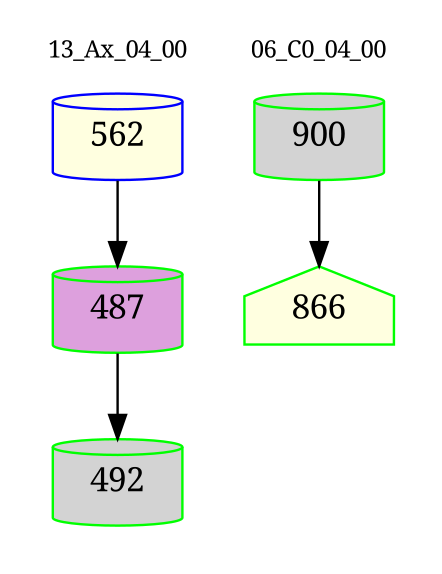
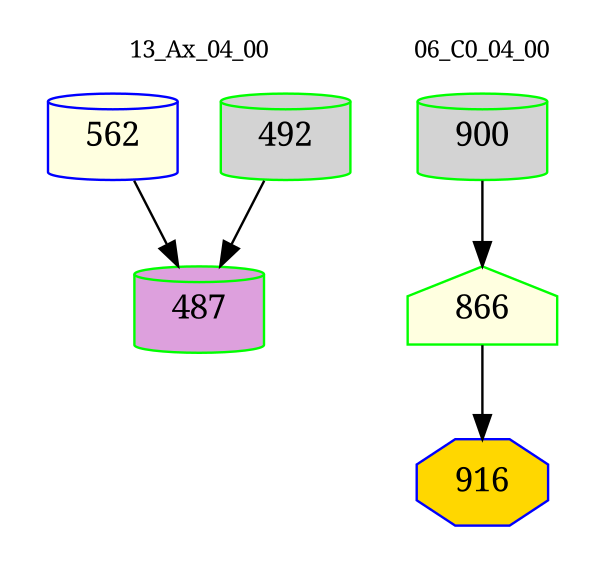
(118, 384) -> (248, 212)
none -> (482, 482)
